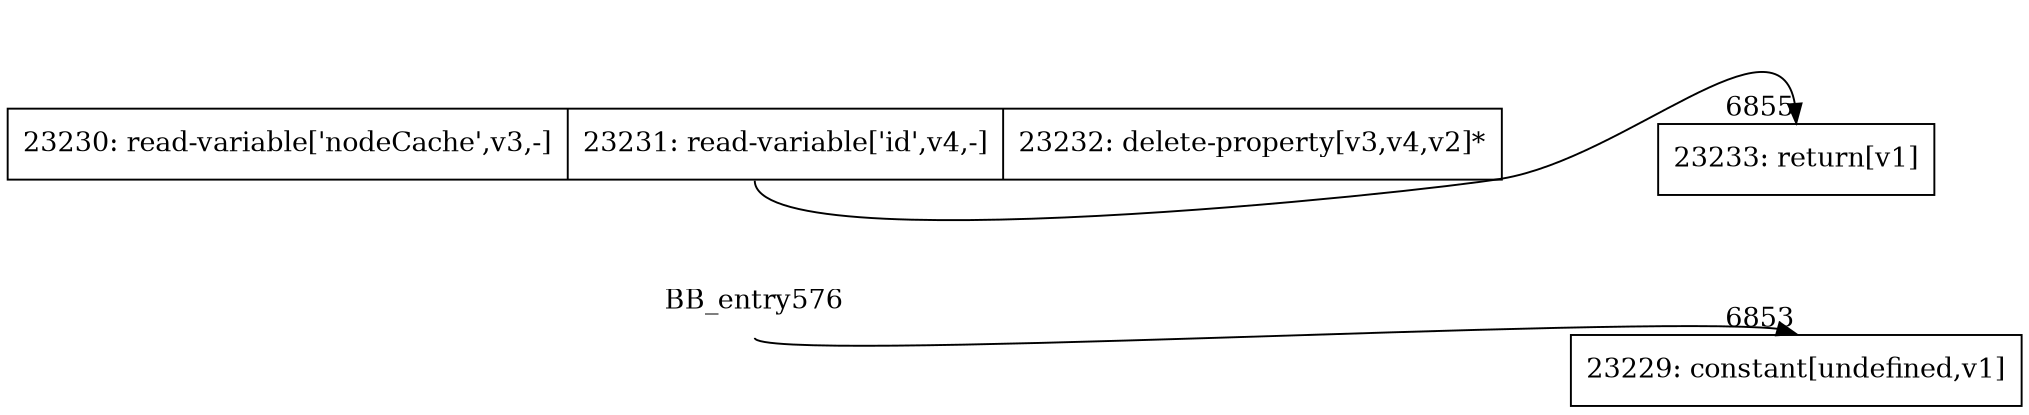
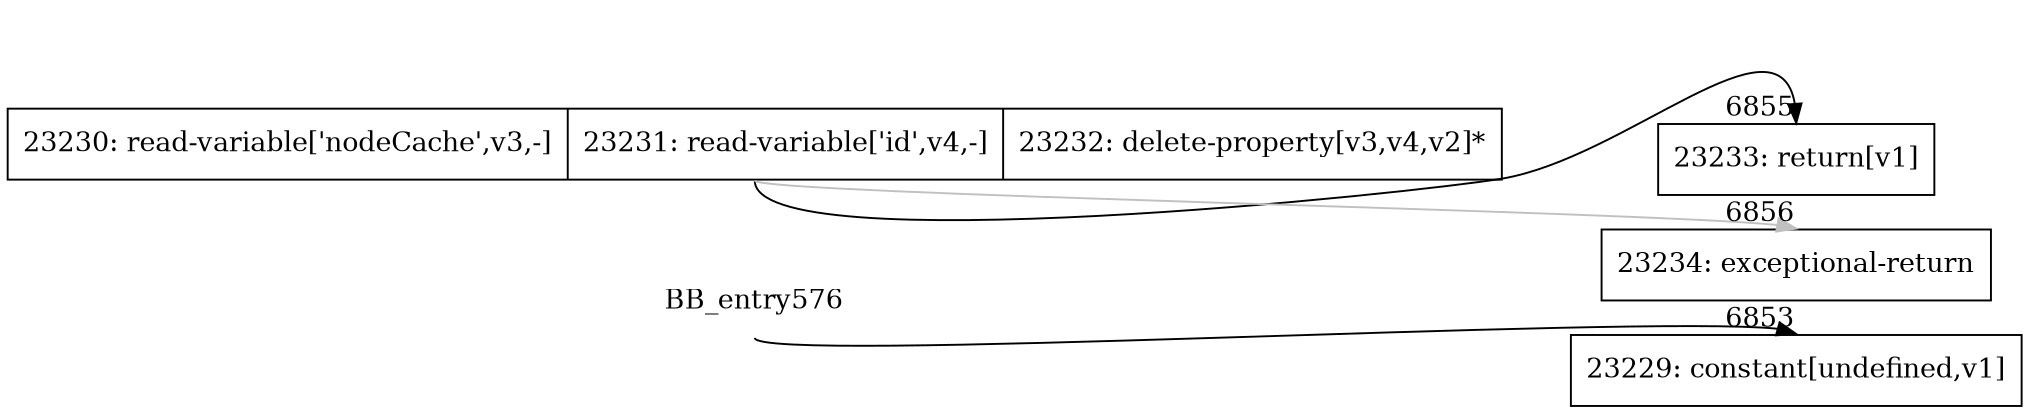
none -> (1796, 265)
